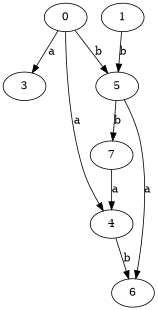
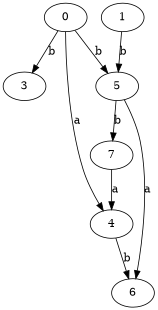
(52, 52) -> (52, 52)
